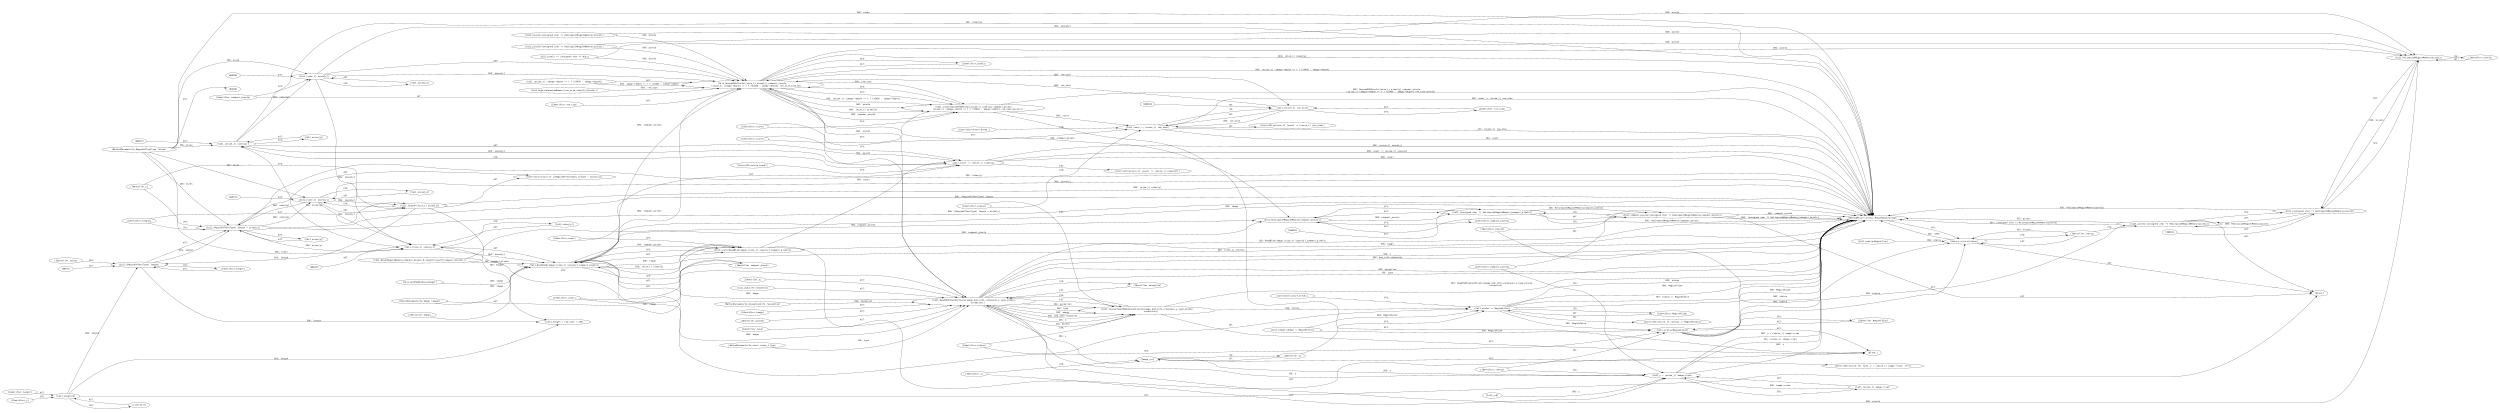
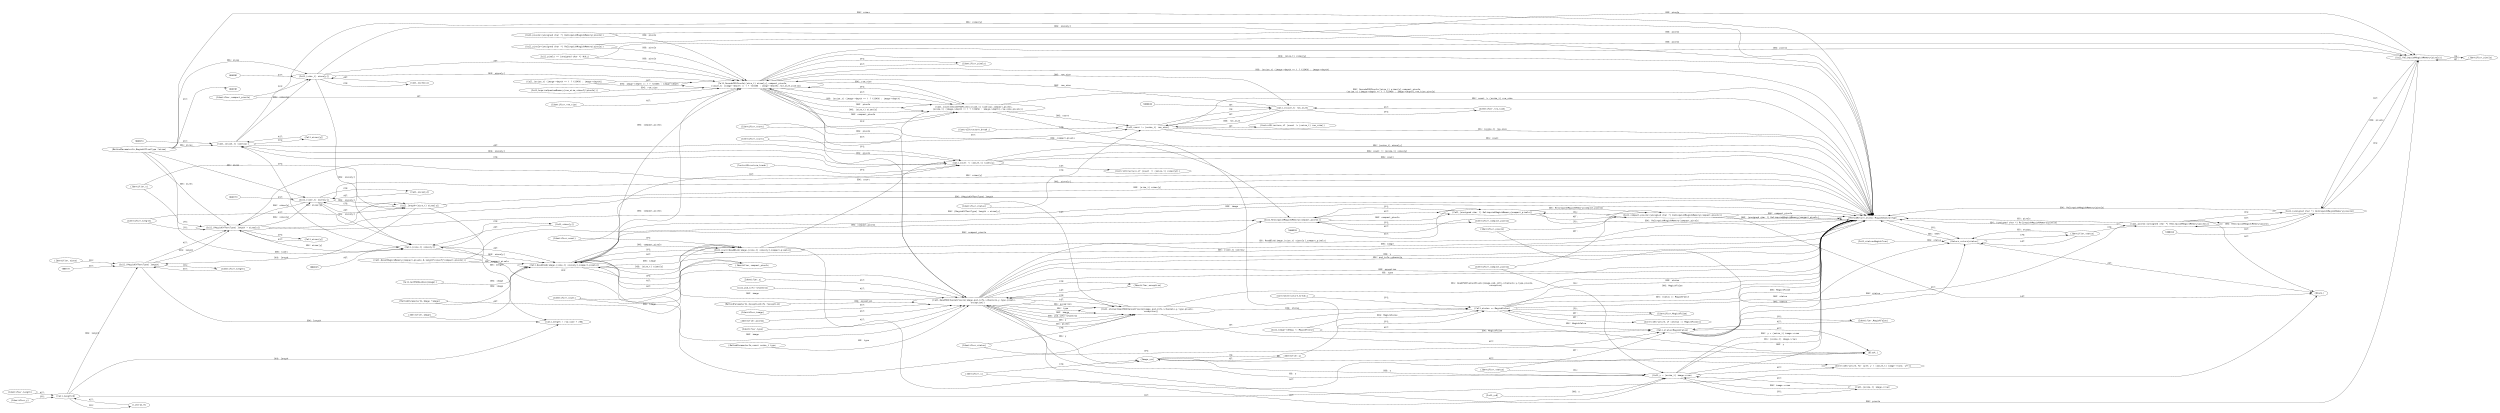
(564, 177) -> none
none -> (1765, 371)
